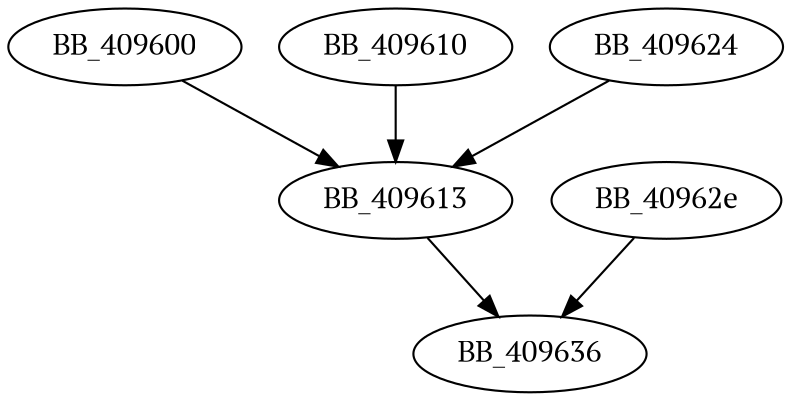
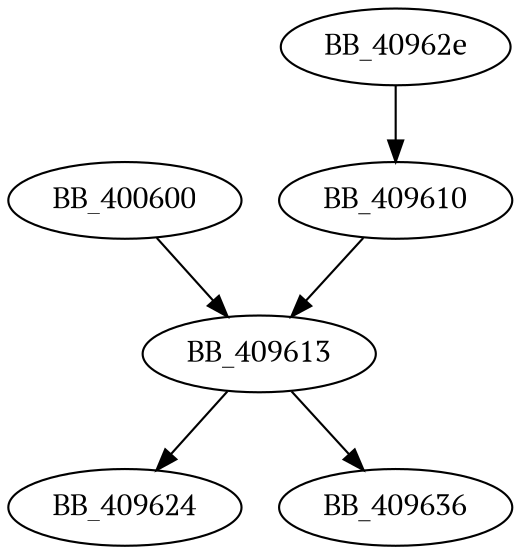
(125, 47) -> (125, 200)
(541, 118) -> (199, 423)
(605, 269) -> (396, 113)
